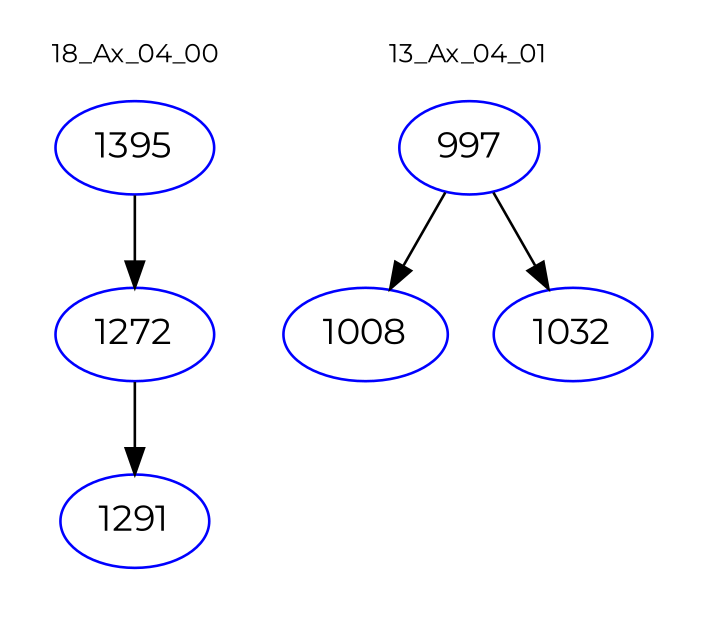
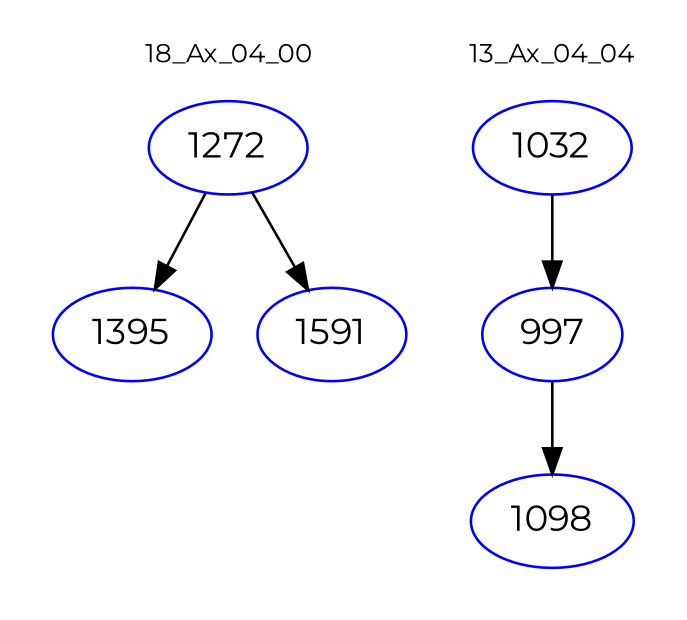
(468, 56) -> (552, 56)
(135, 228) -> (186, 230)
(514, 229) -> (552, 228)
(366, 335) -> (552, 521)
(135, 521) -> (332, 335)
